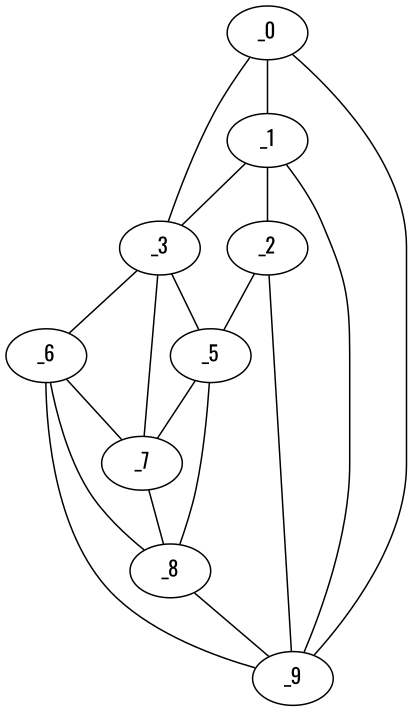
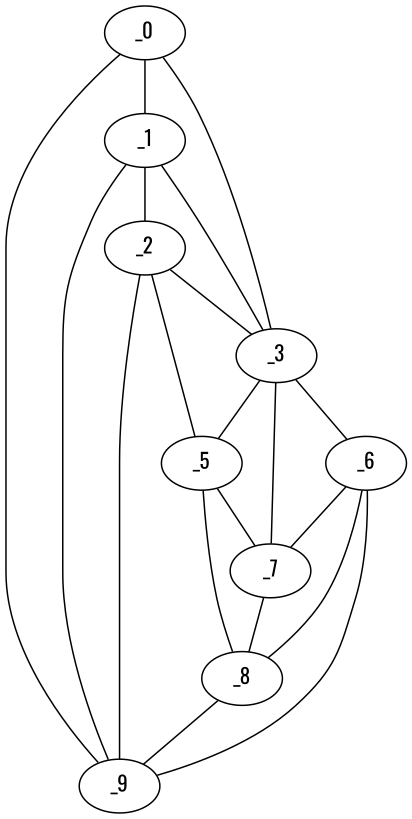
none -> (211, 302)
